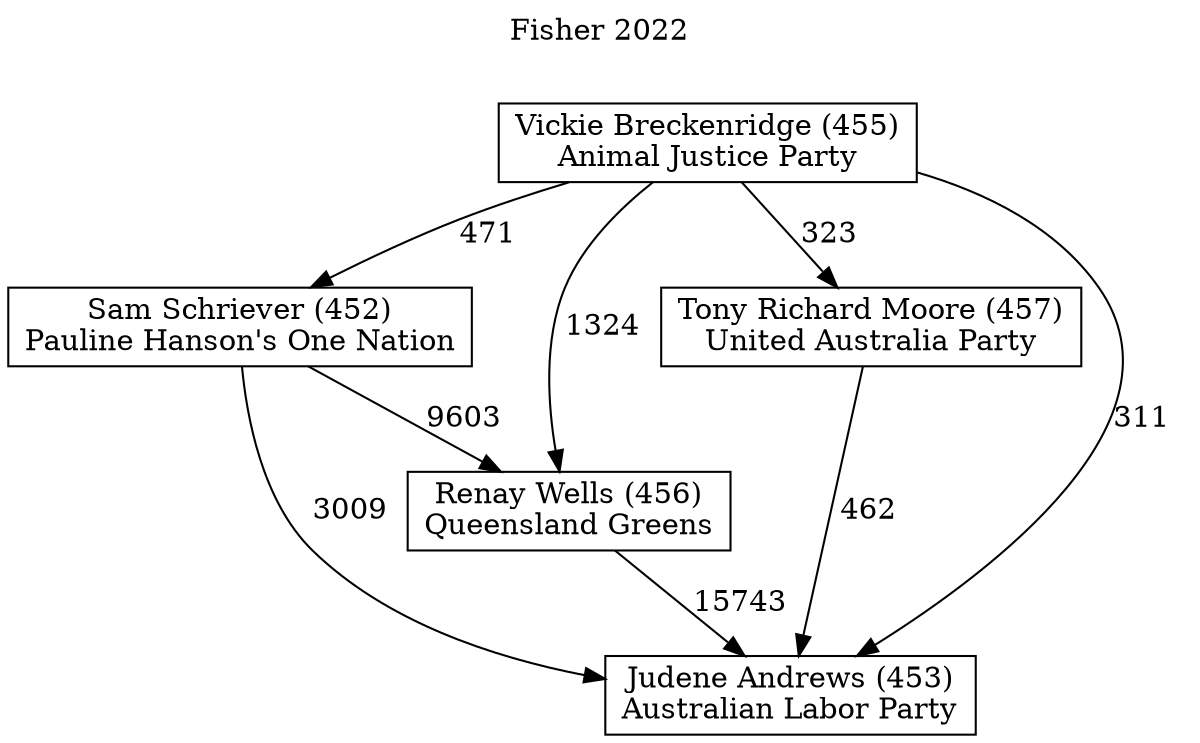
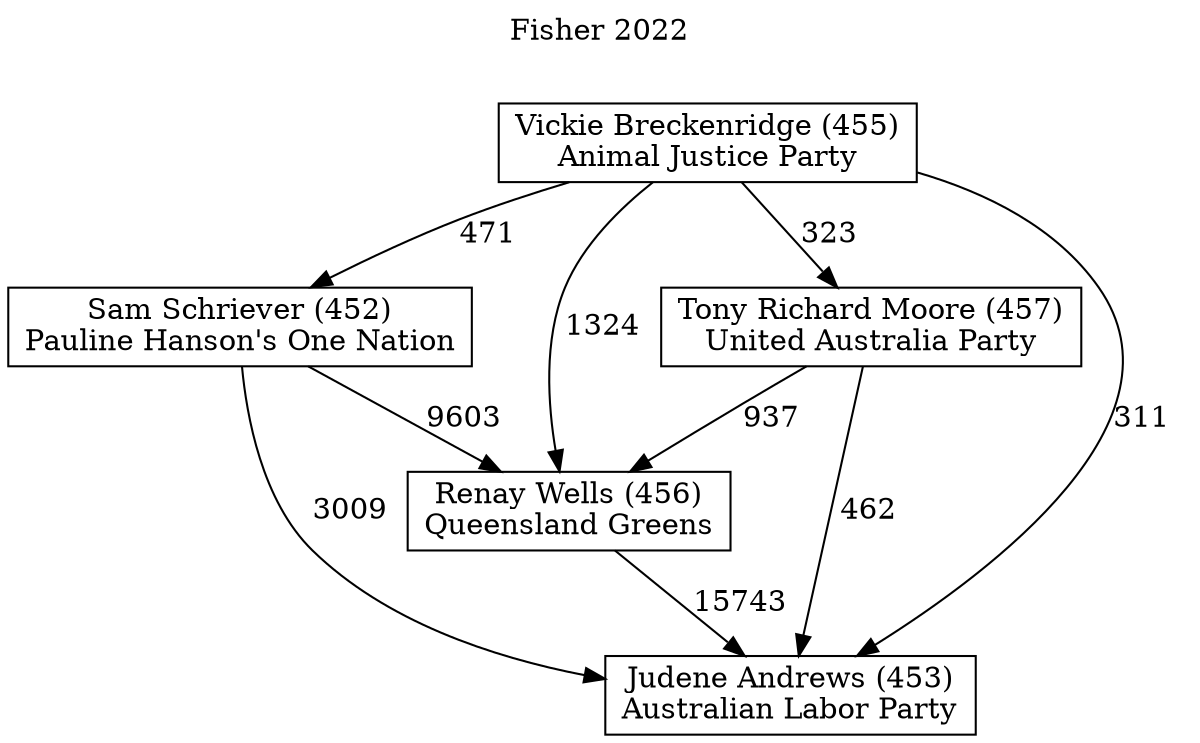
none -> (727, 413)
